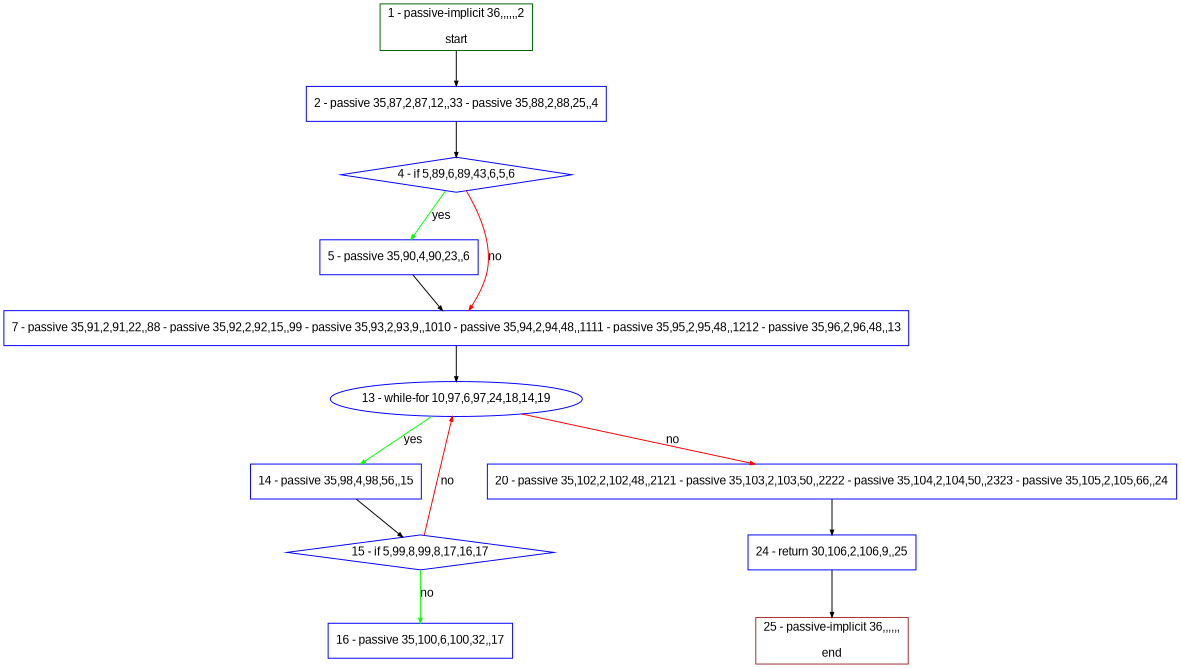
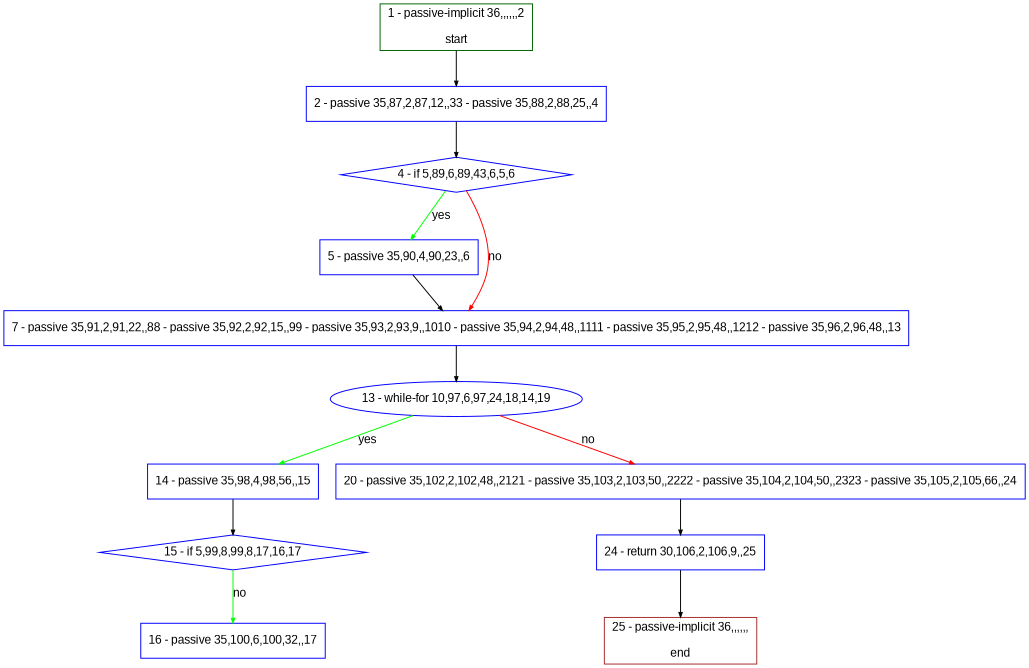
(438, 478) -> none
